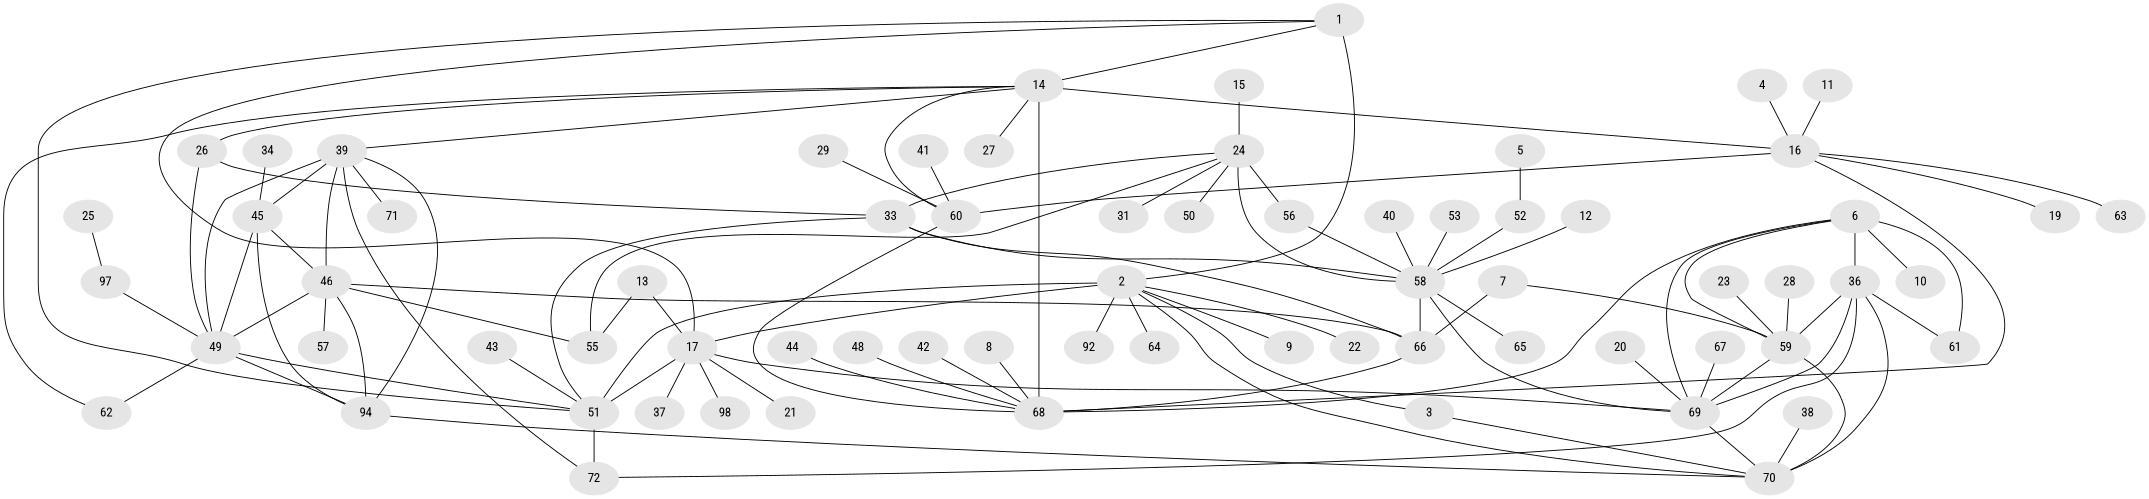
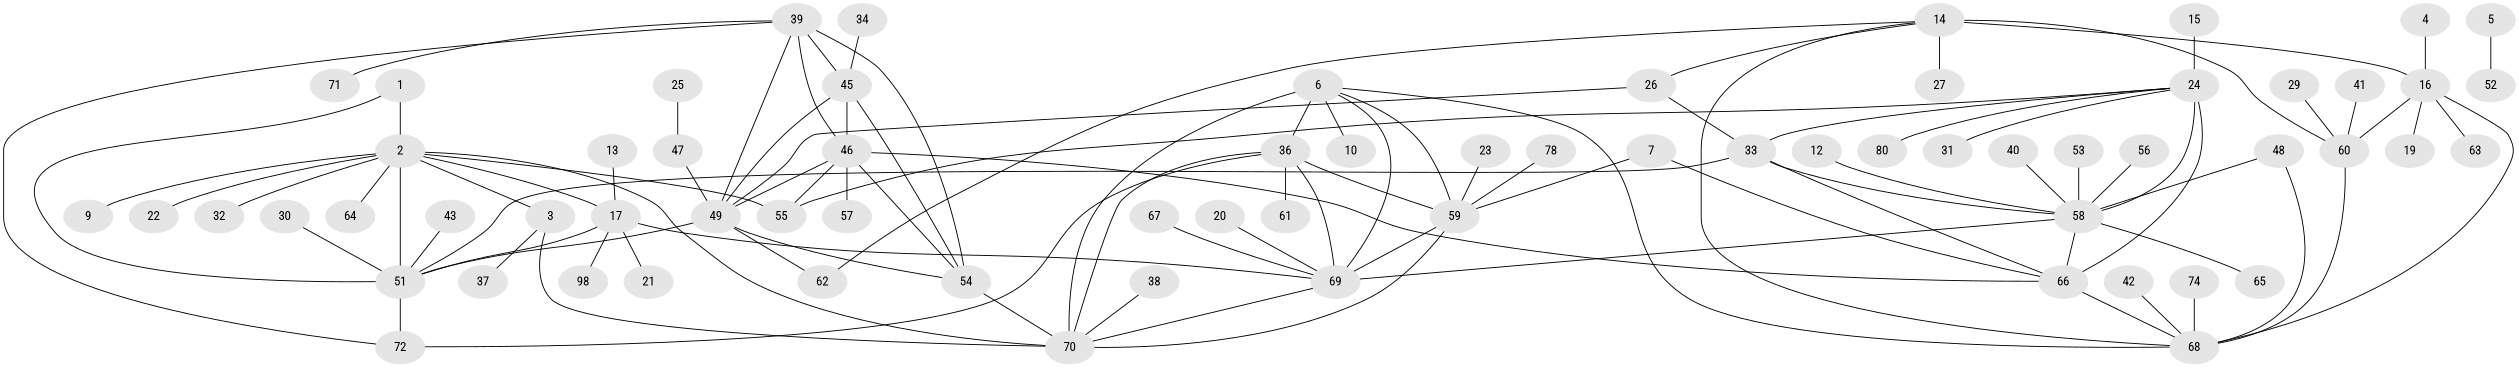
(1189, 53) -> none
(410, 74) -> none
(1828, 86) -> none
(690, 118) -> none
(1263, 182) -> (2171, 205)
none -> (285, 217)
(1189, 217) -> (1882, 151)
(1470, 249) -> (2179, 184)
(1947, 257) -> (1141, 165)
(106, 282) -> (678, 151)
(1789, 282) -> (1551, 151)
(617, 315) -> (603, 175)
(792, 348) -> (2194, 282)
(989, 348) -> none
(1089, 348) -> (219, 217)
(676, 380) -> (523, 244)
(366, 413) -> (966, 282)
